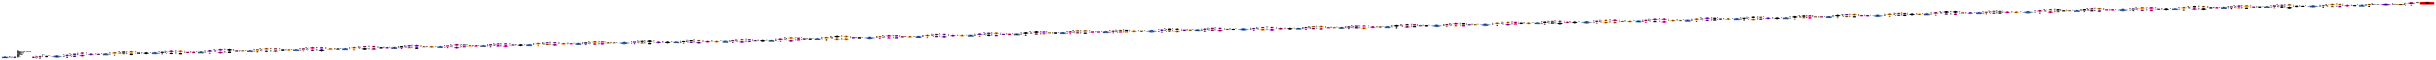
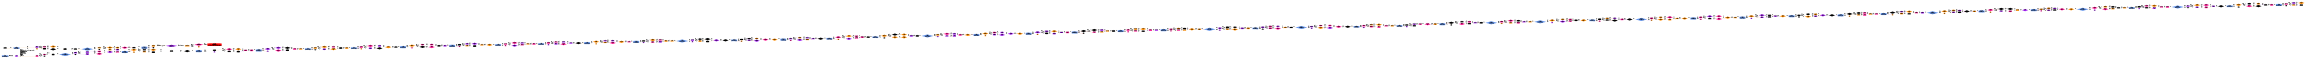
(2254, 7) -> none
(1364, 28) -> none
